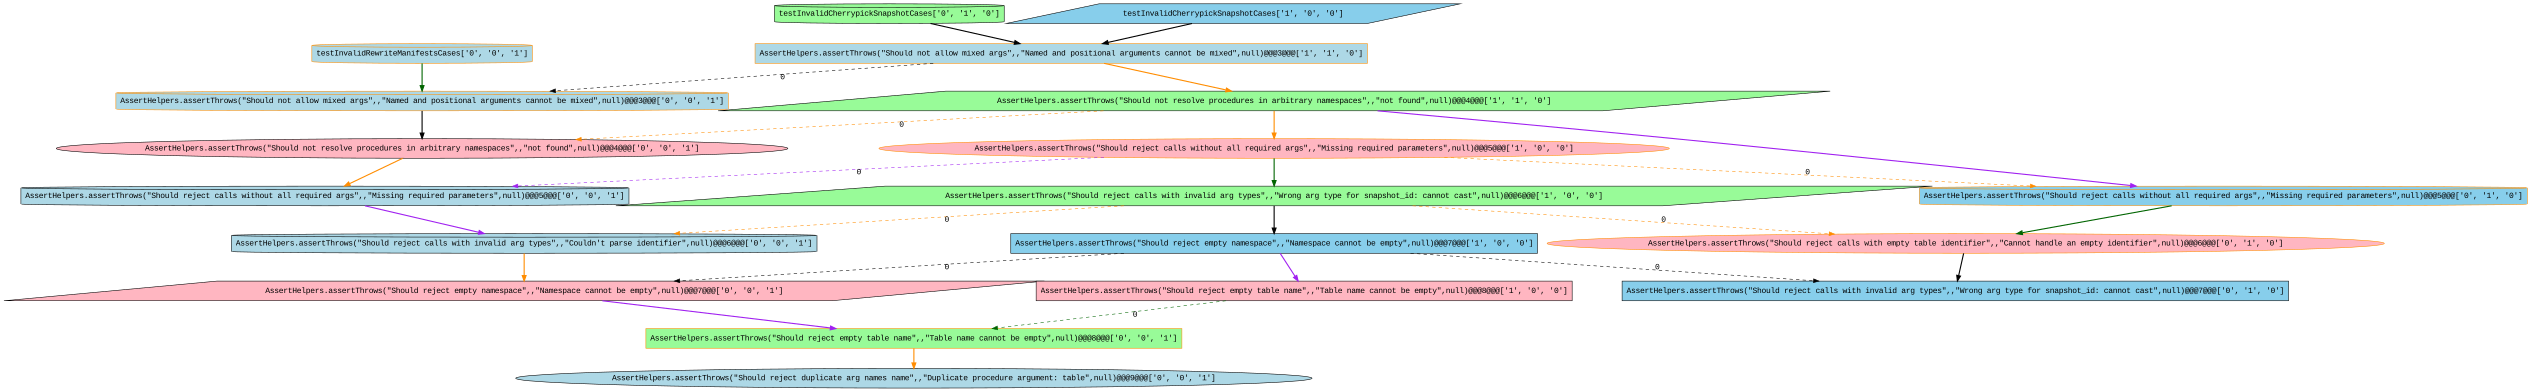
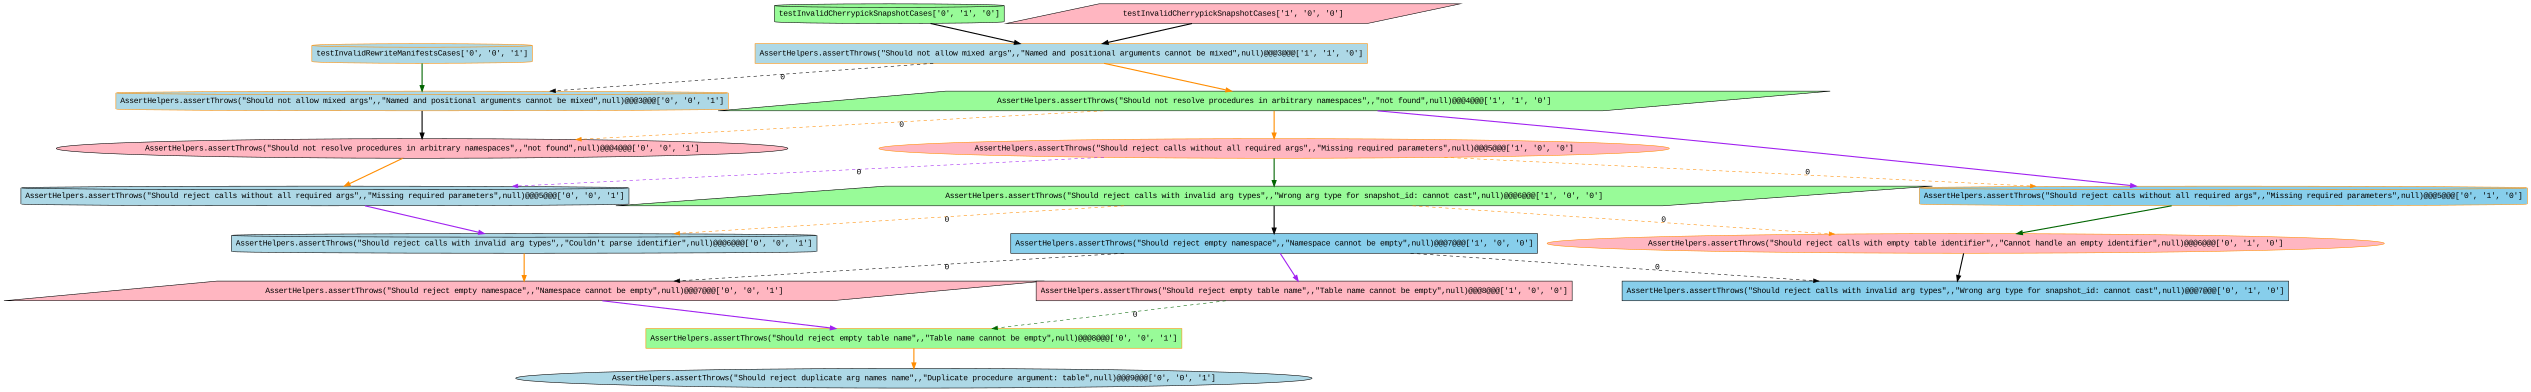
(1233, 14) -> (1233, 14)
